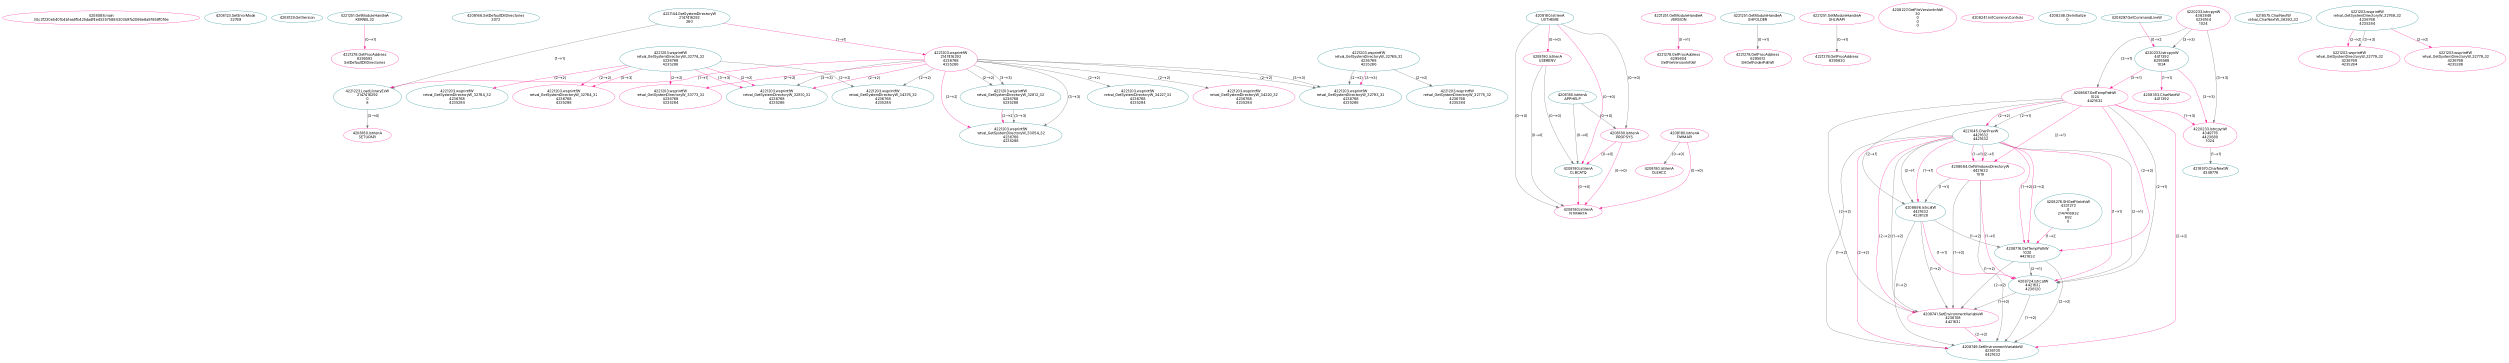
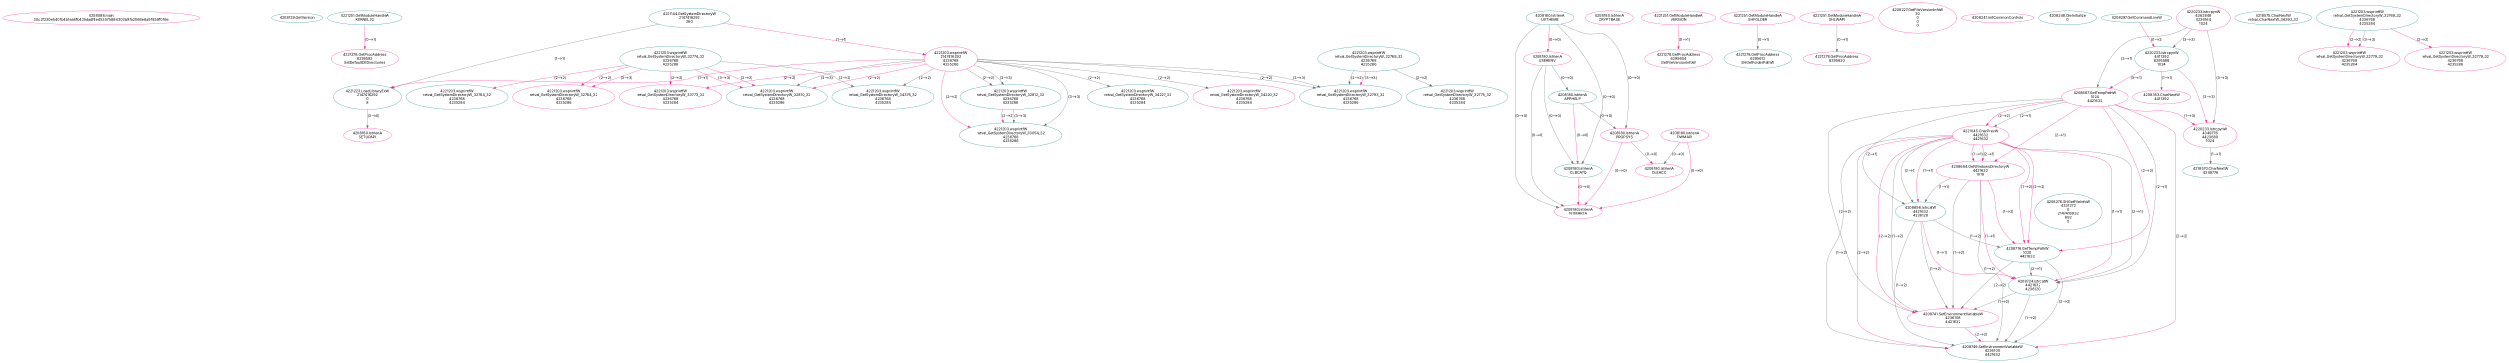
(236, 18) -> none
(496, 18) -> none
none -> (1609, 18)
(1758, 18) -> (1758, 18)
(1758, 59) -> (1758, 59)
none -> (1559, 77)
(1600, 88) -> (1600, 88)
(1575, 133) -> (1575, 133)
(1981, 135) -> (1981, 135)
(1602, 152) -> (1641, 152)
(2046, 234) -> (1996, 213)
